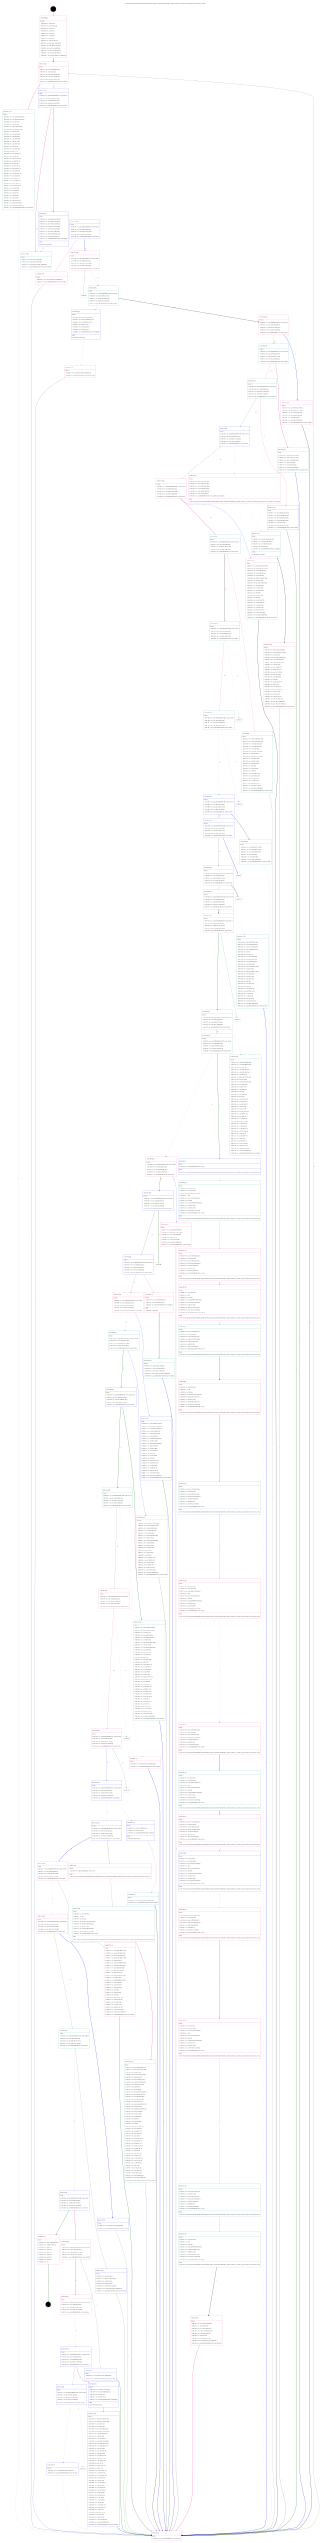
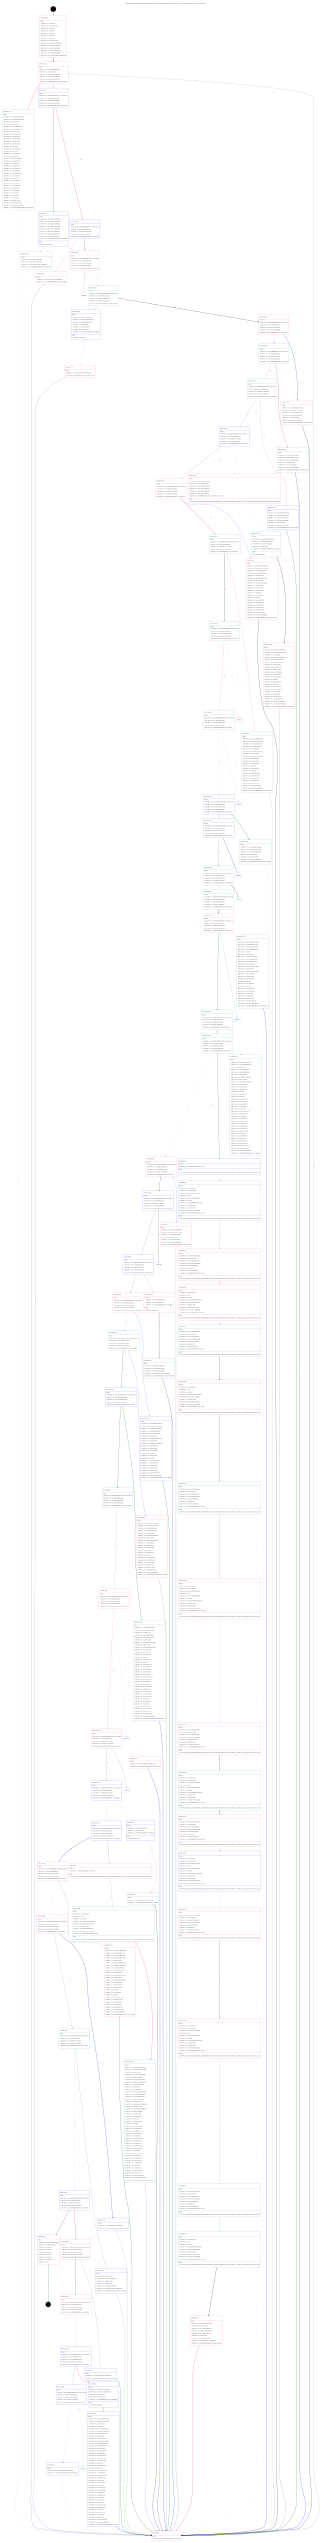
(39, 179) -> (69, 163)
